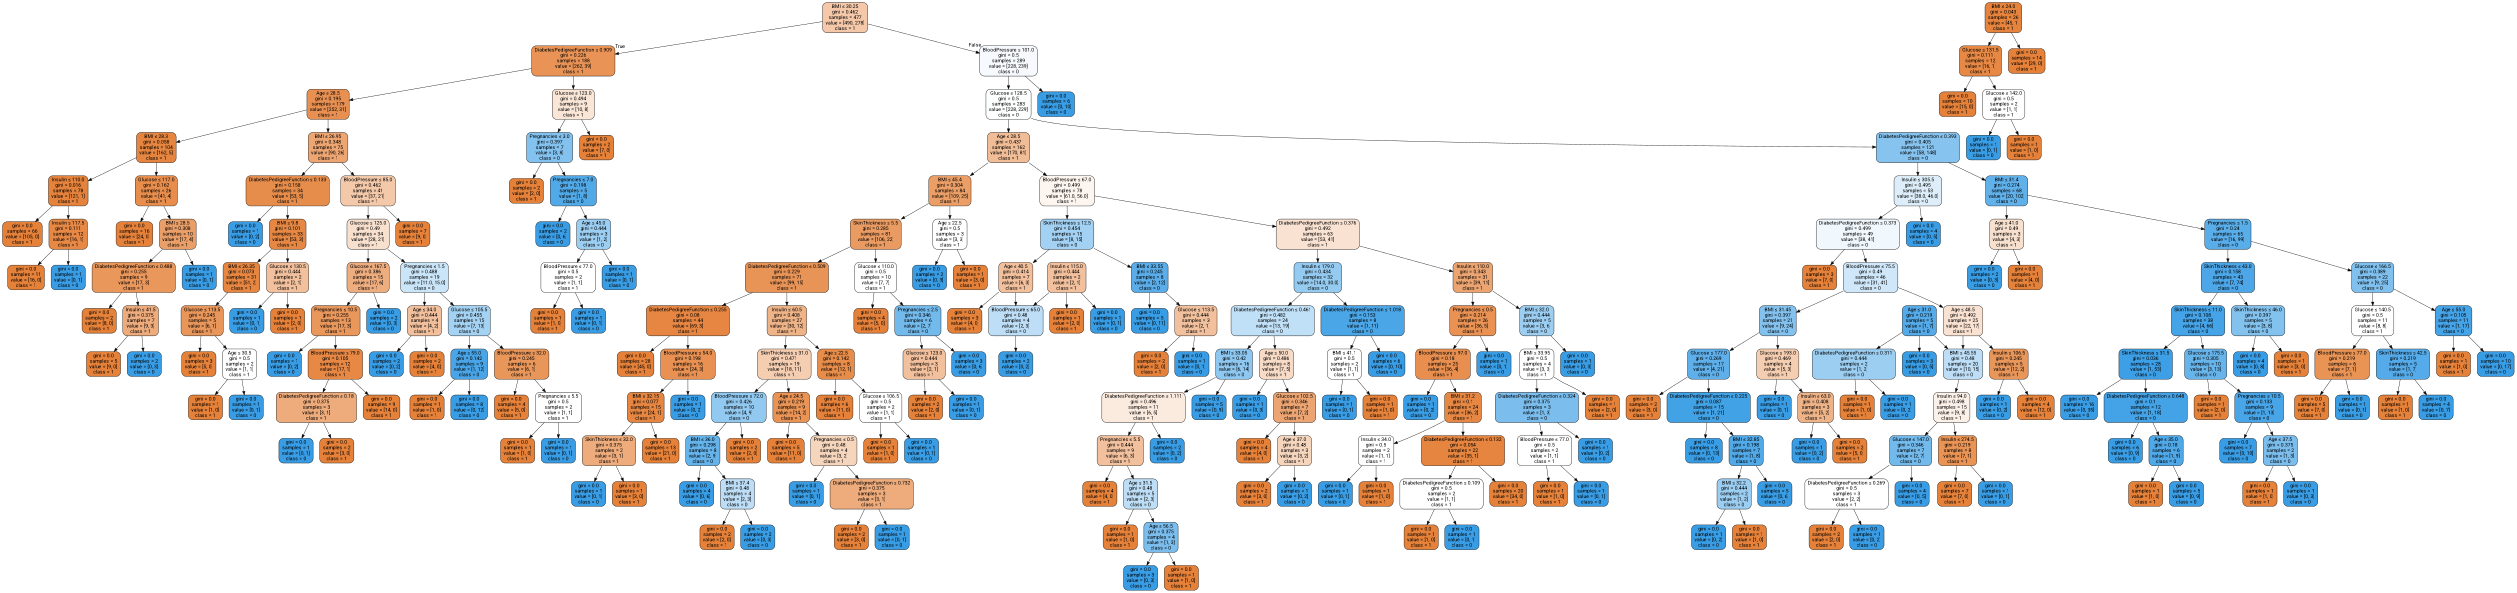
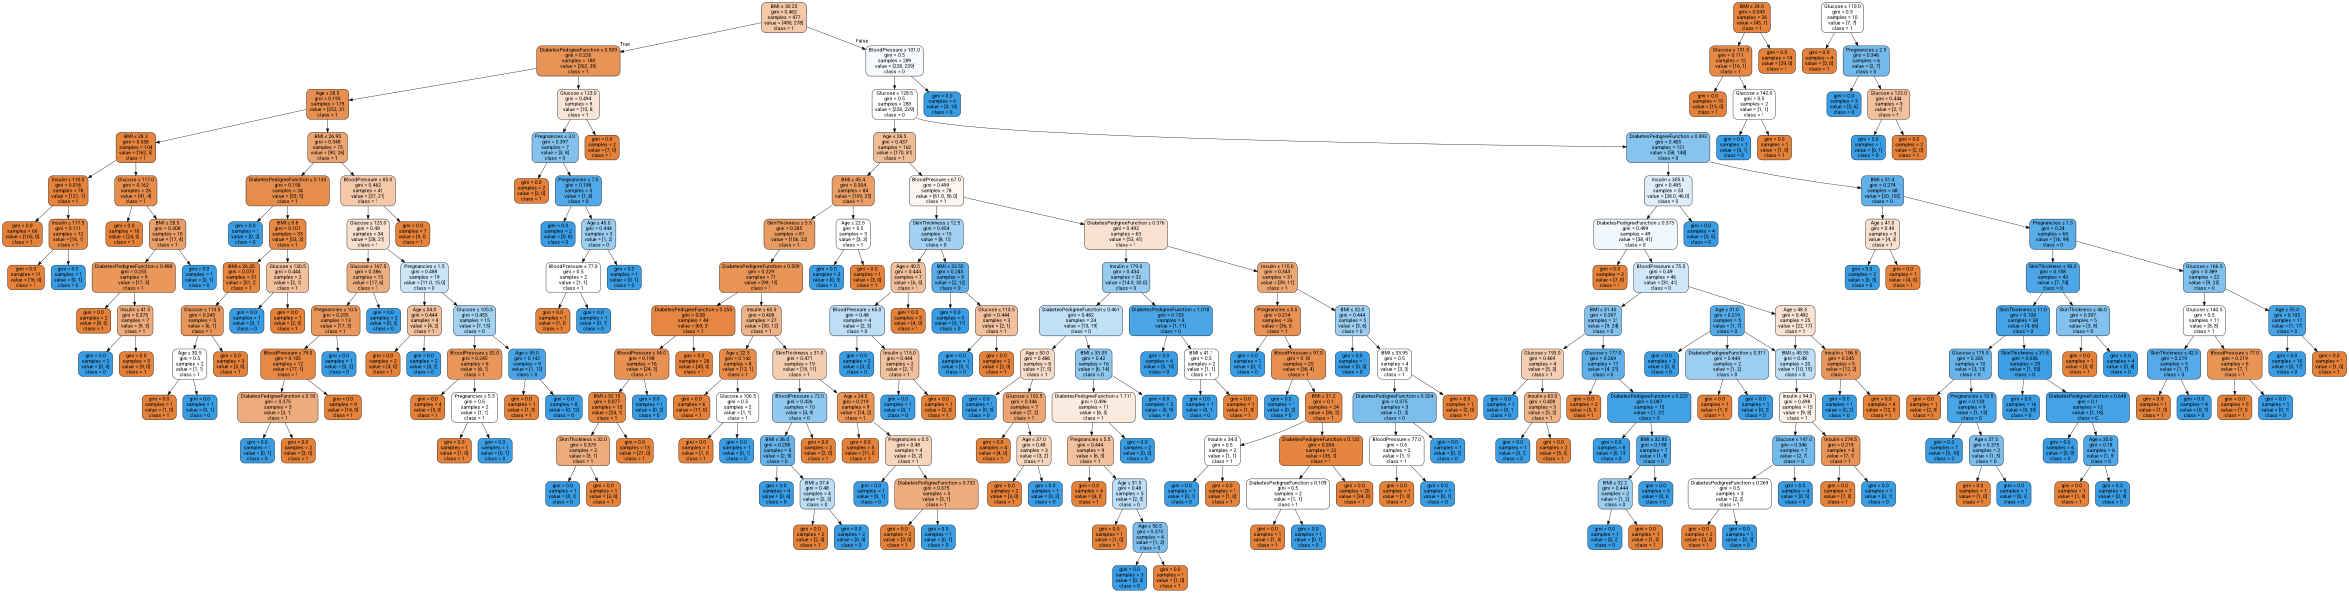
(876, 254) -> none
(1016, 272) -> (908, 272)
(1043, 298) -> (877, 341)
